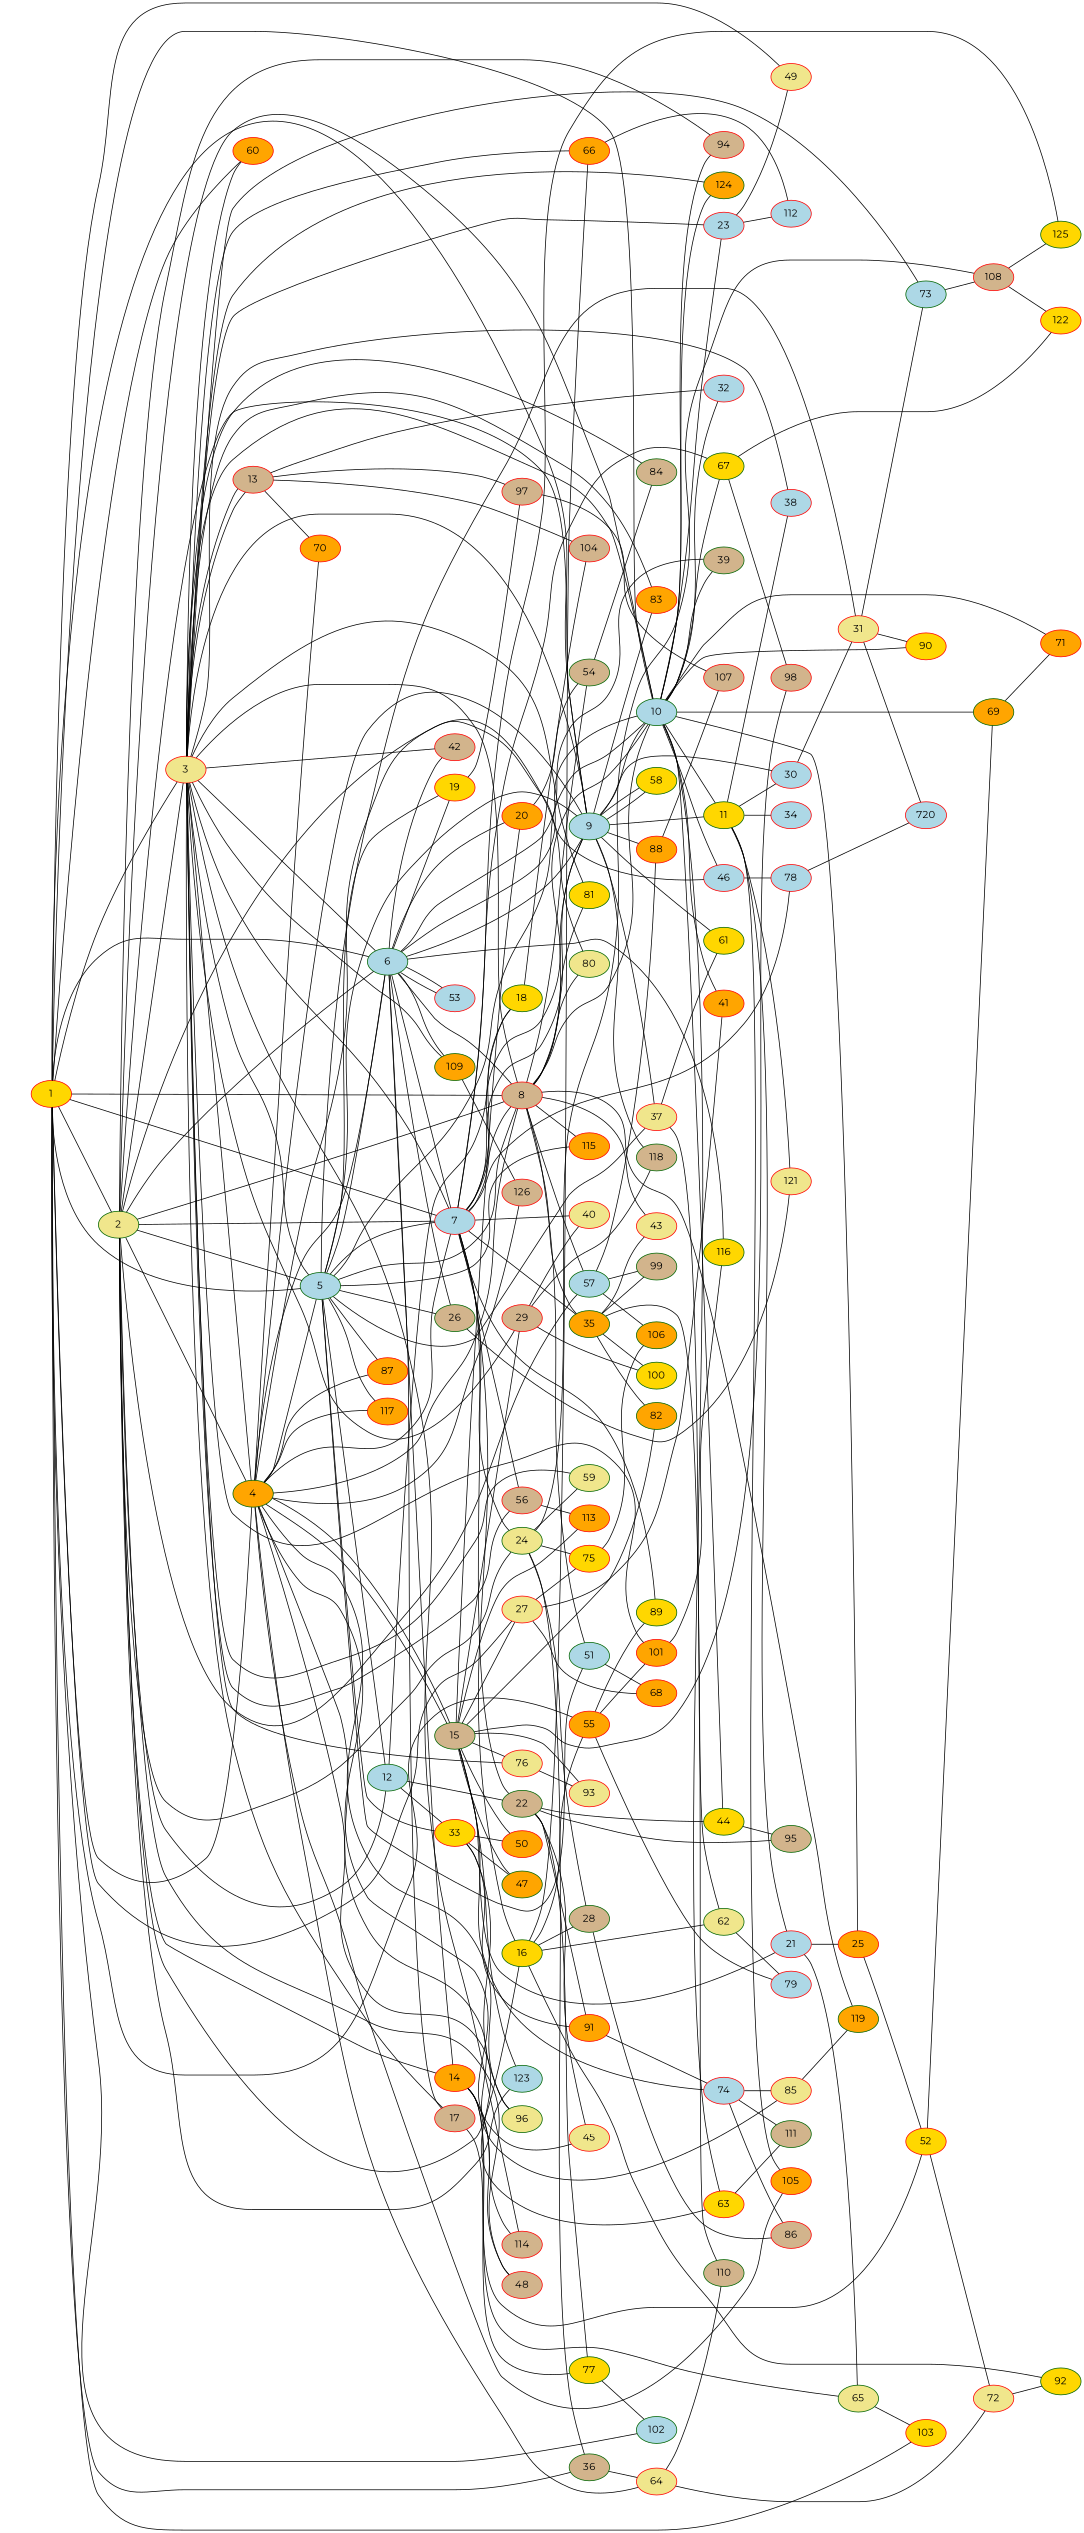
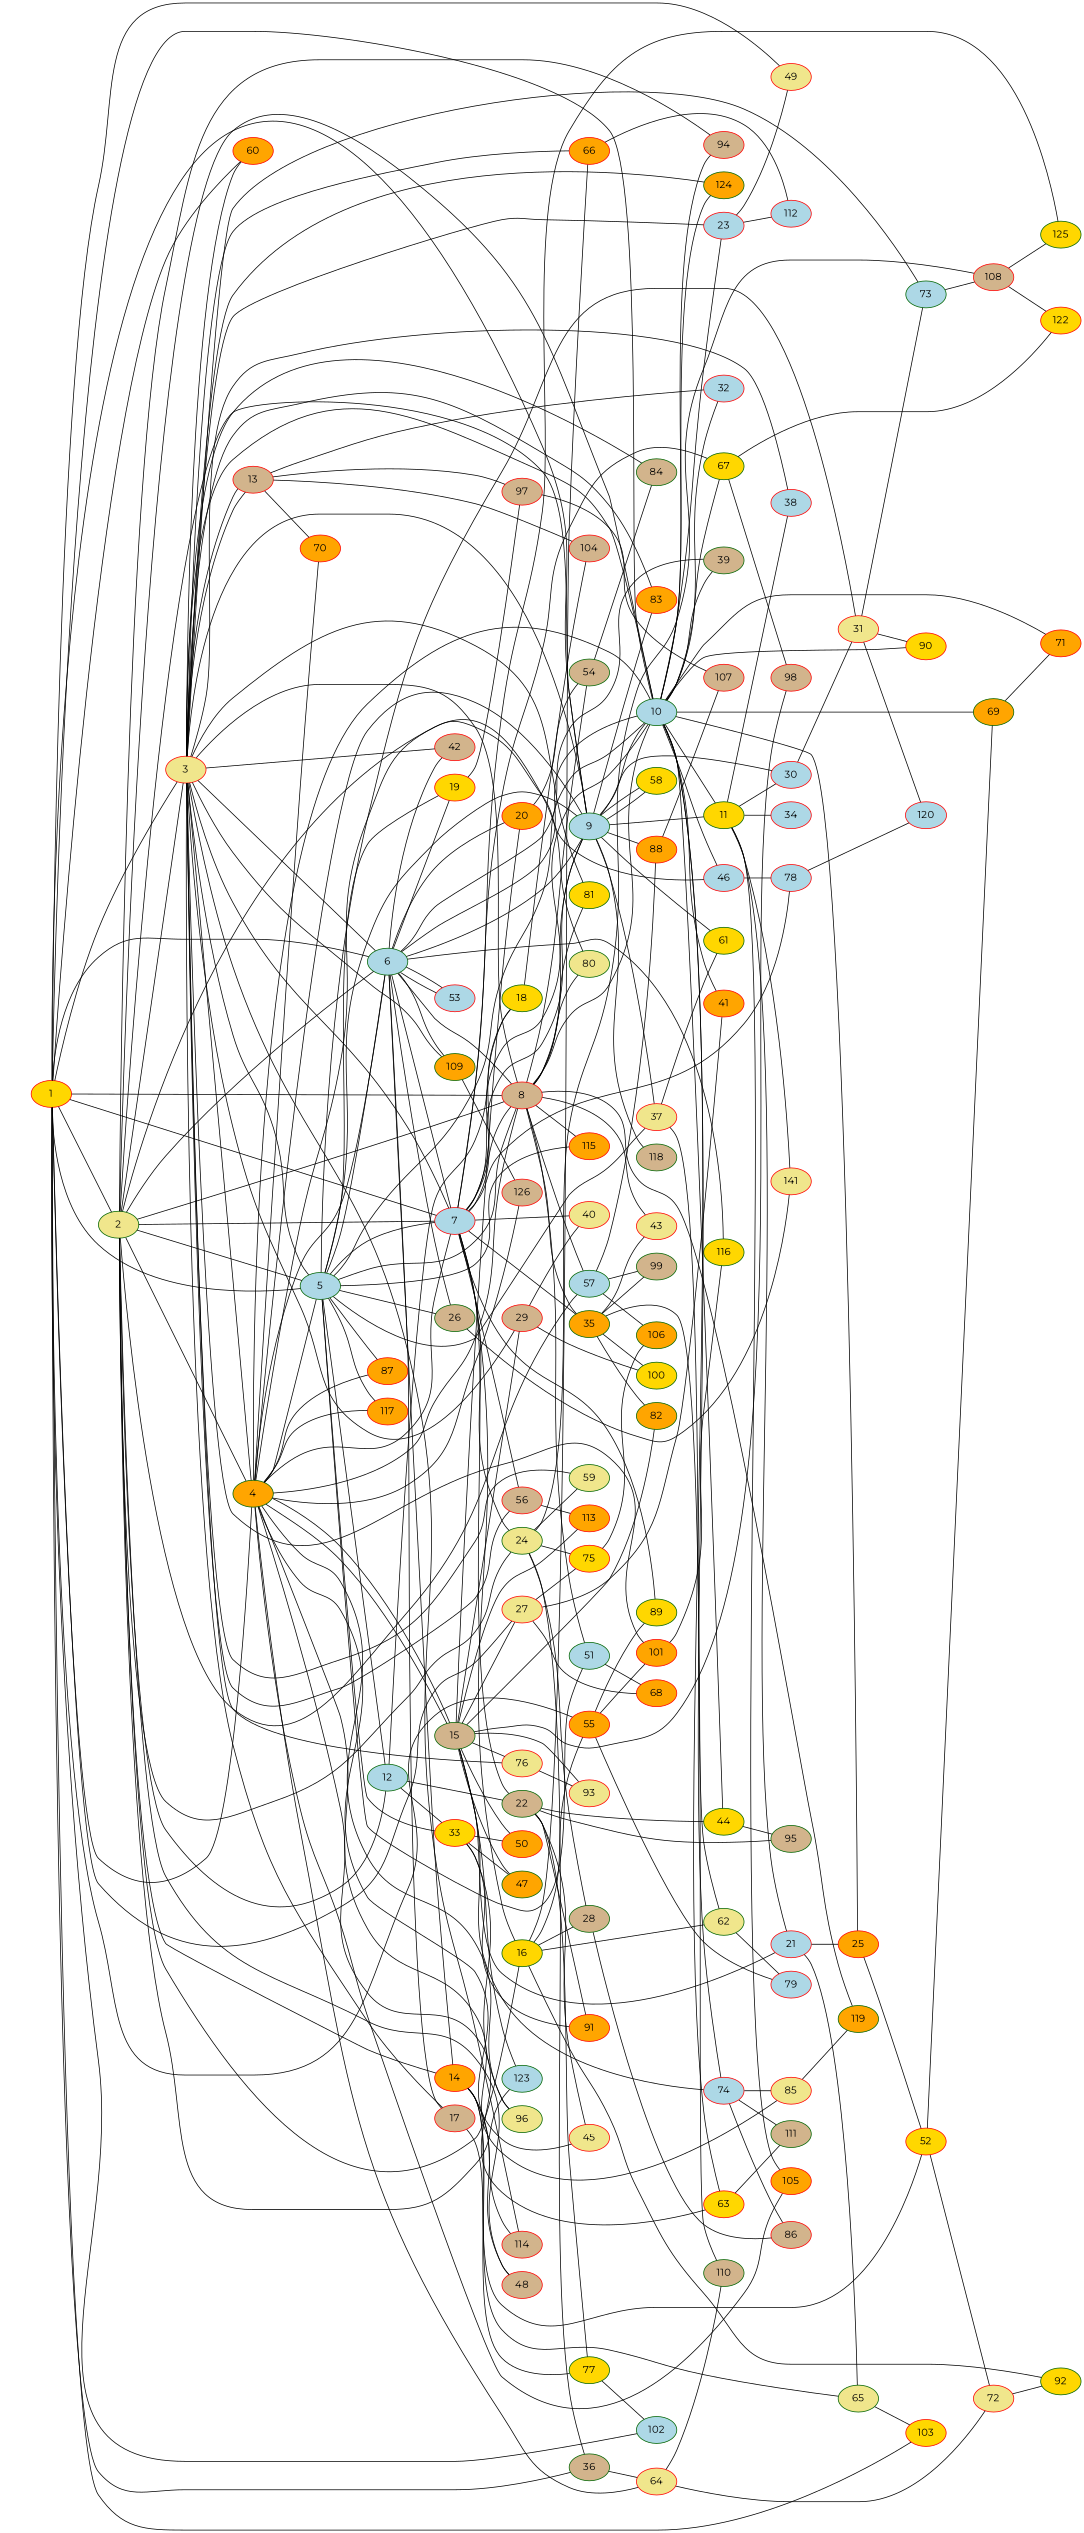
(926, 815) -> (926, 815)
none -> (284, 946)
(791, 1181) -> (791, 1181)
(598, 1245) -> none
(657, 2059) -> (702, 1400)
